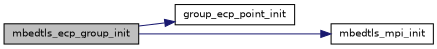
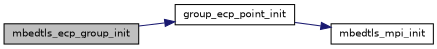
(230, 34) -> (308, 24)
